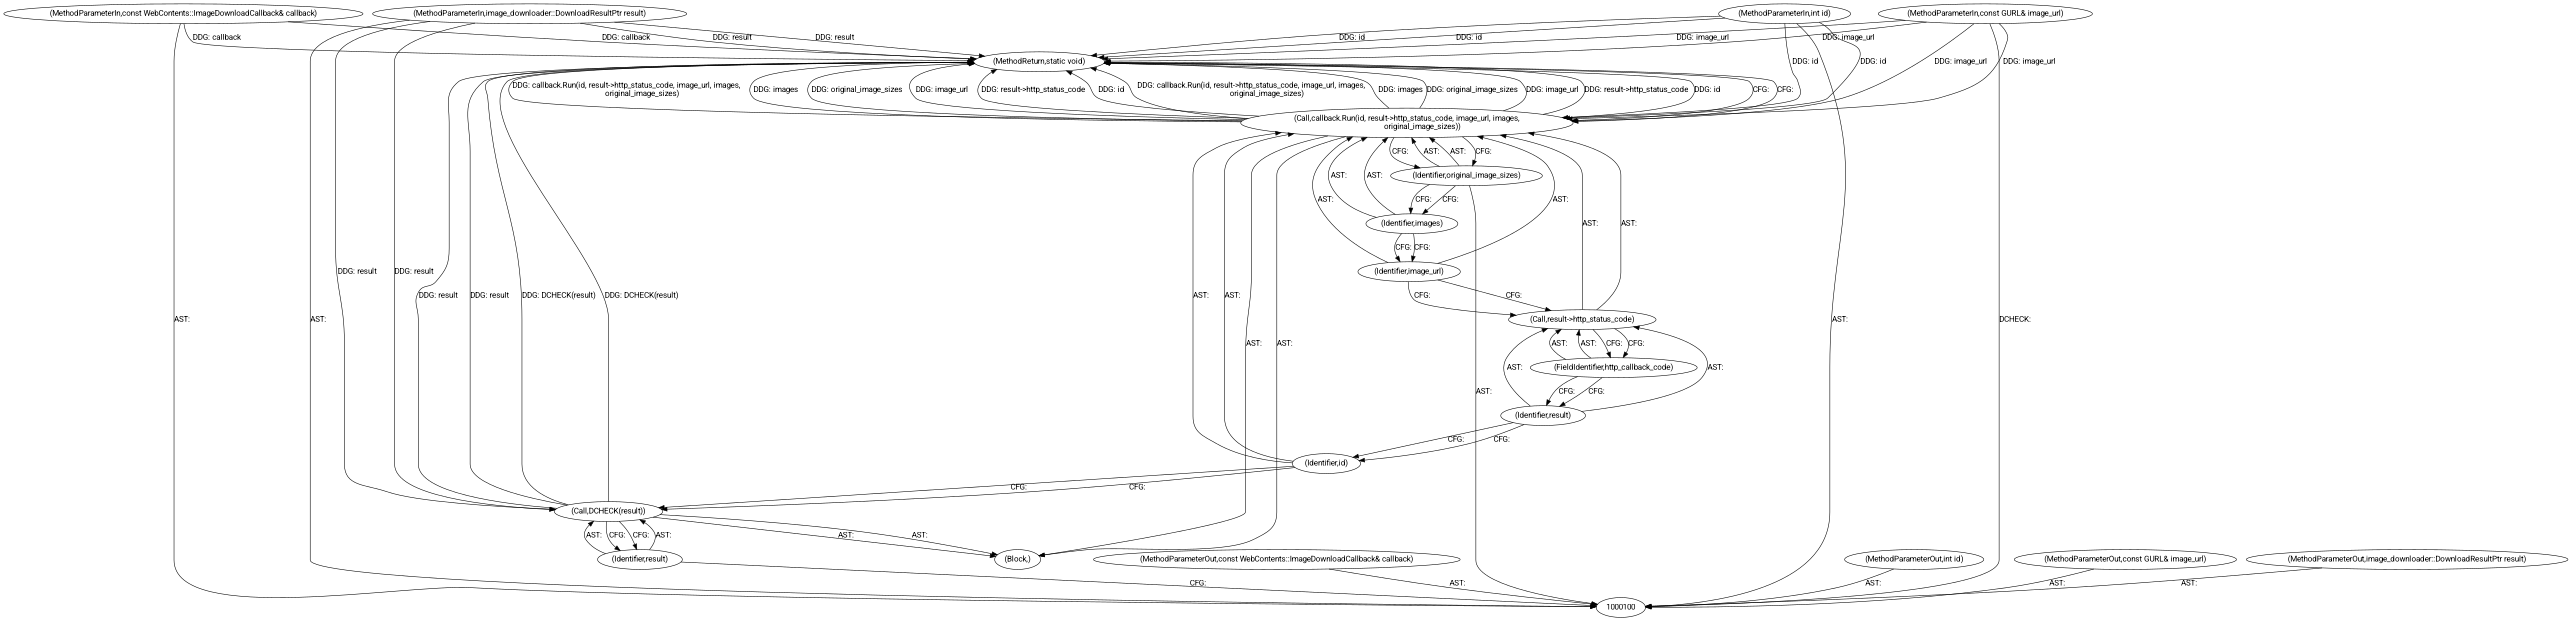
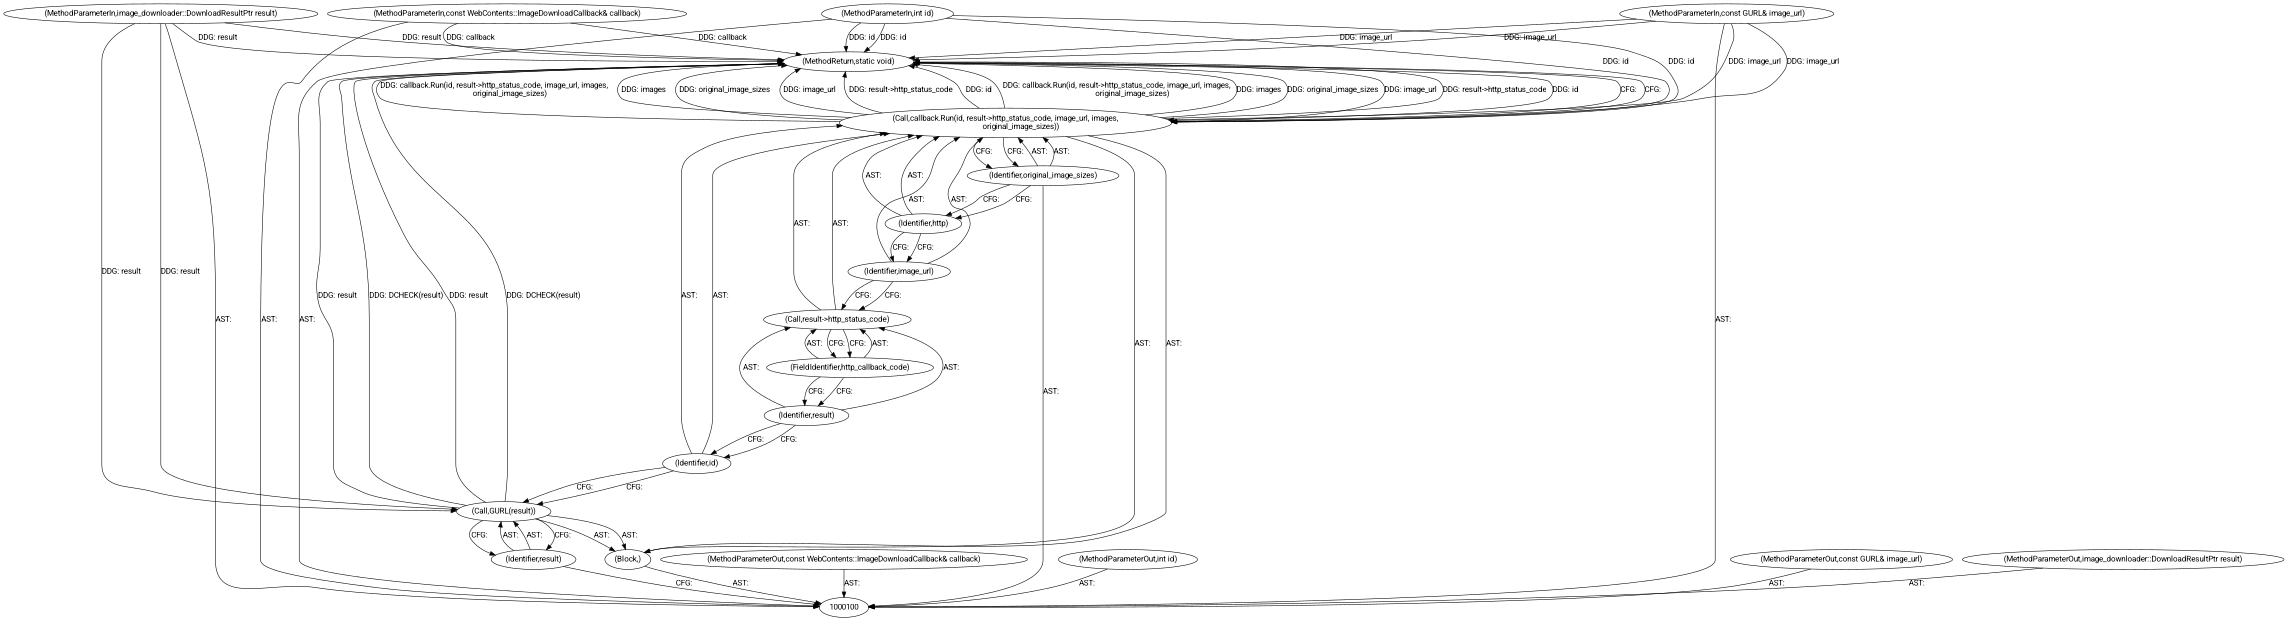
(1412, 224) -> (923, 224)
(2016, 320) -> (1725, 320)
(609, 512) -> (504, 512)
none -> (730, 587)
